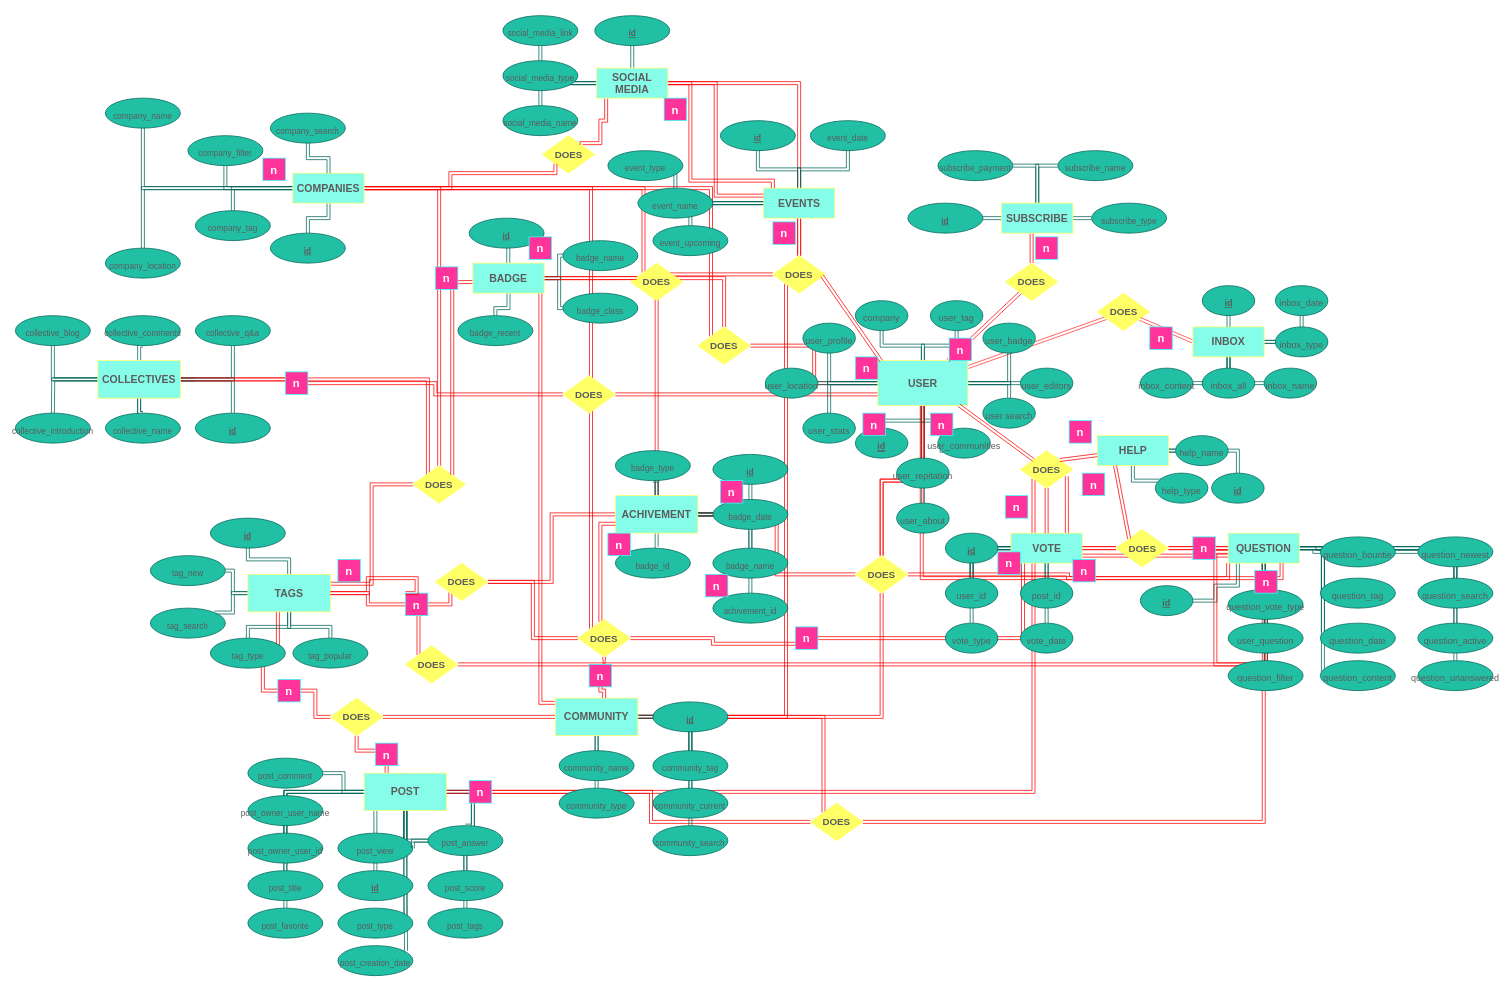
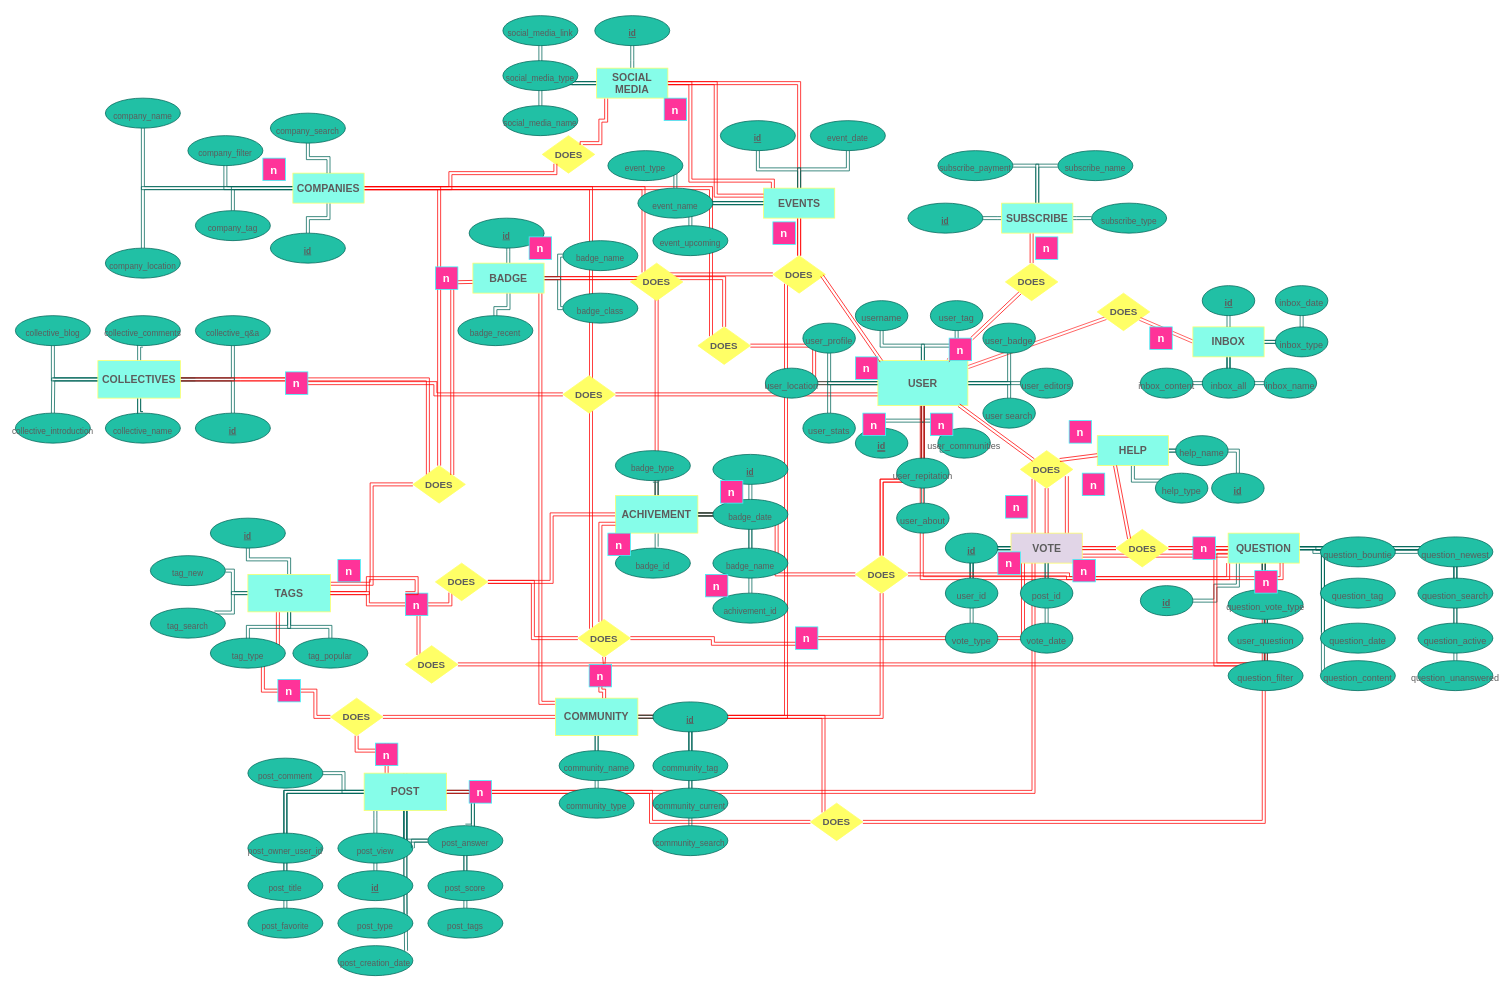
(882, 315) -> (882, 315)
(1047, 548) -> (1047, 548)
(285, 810) -> none
